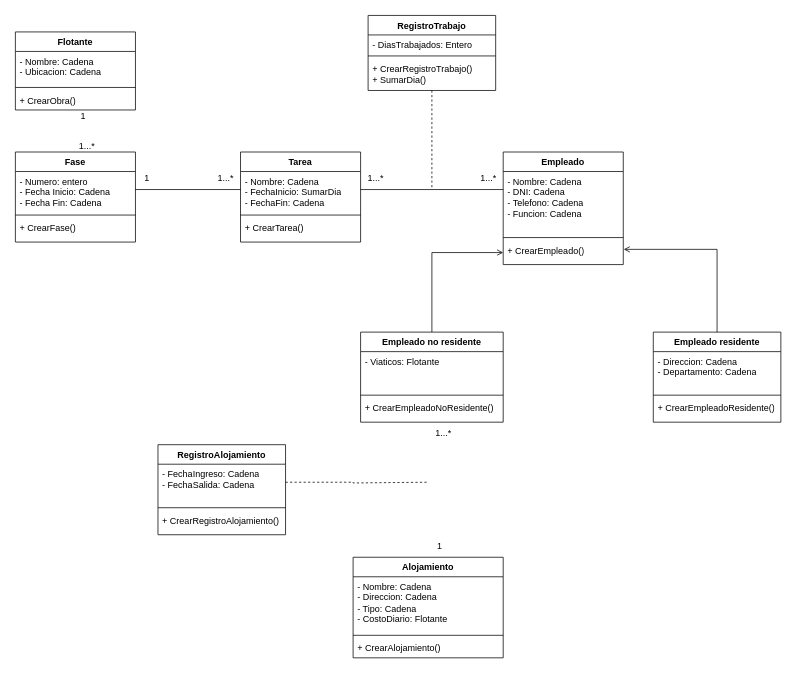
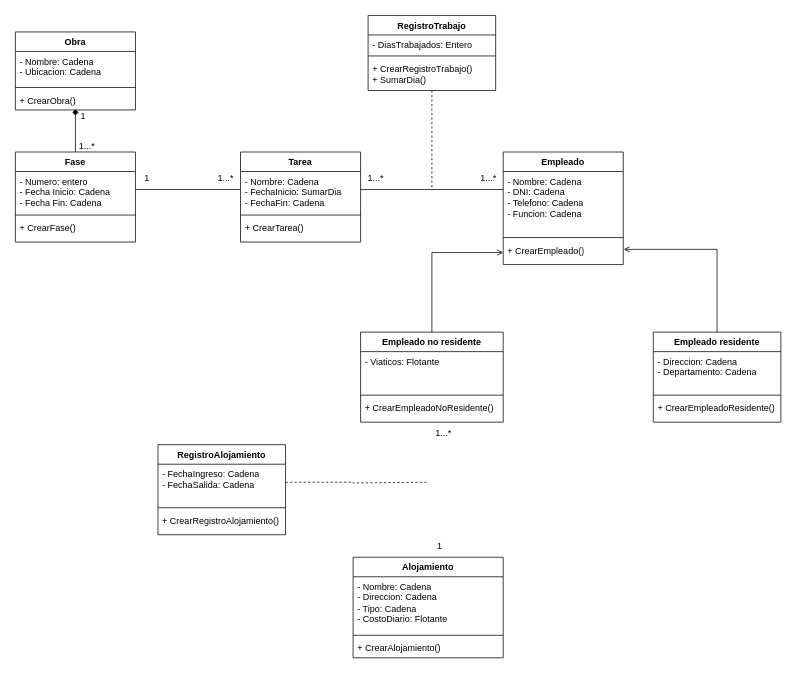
(75, 43) -> (75, 43)
none -> (75, 133)
